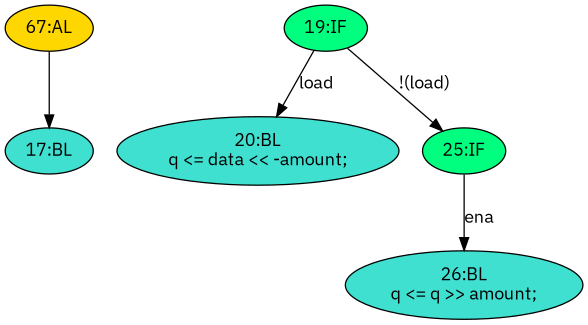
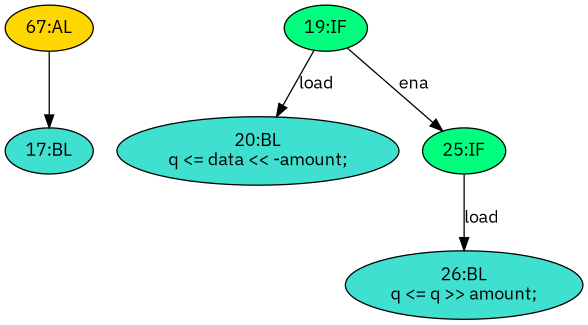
(424, 84) -> (414, 84)
(480, 218) -> (482, 218)
